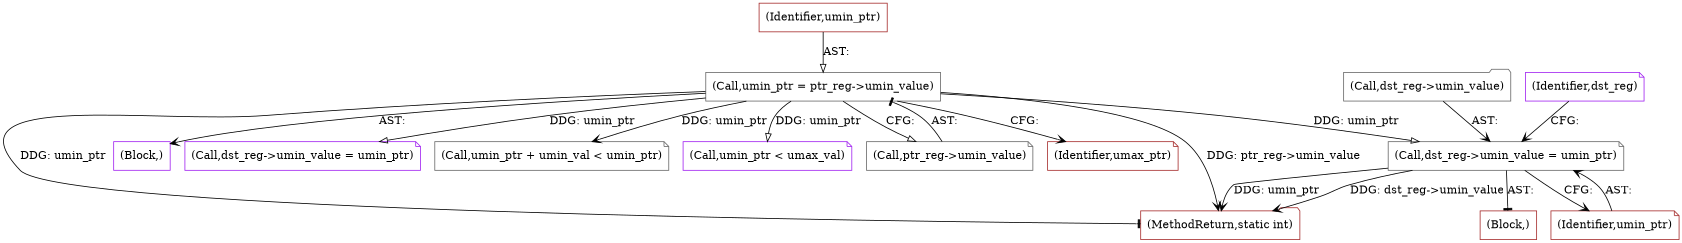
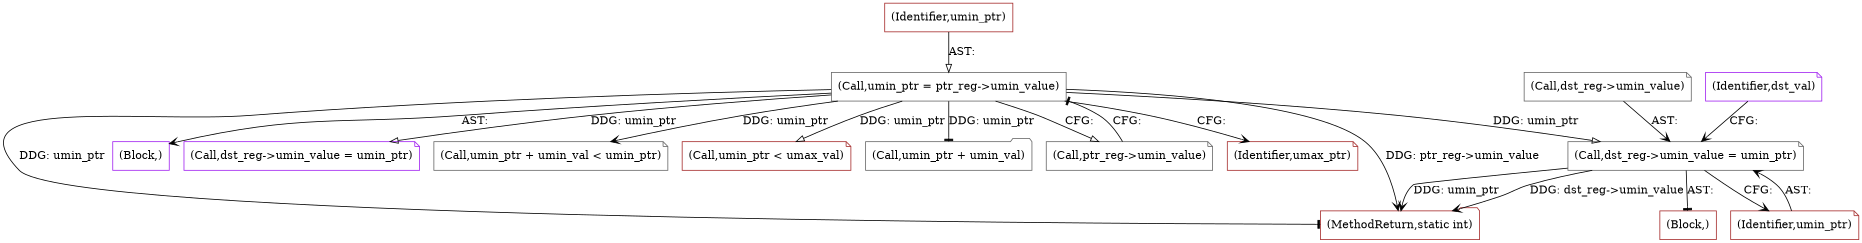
(1427, 87) -> (1608, 87)
(1585, 87) -> (1764, 87)
(946, 121) -> (1129, 121)
(767, 156) -> (767, 156)
none -> (949, 156)
